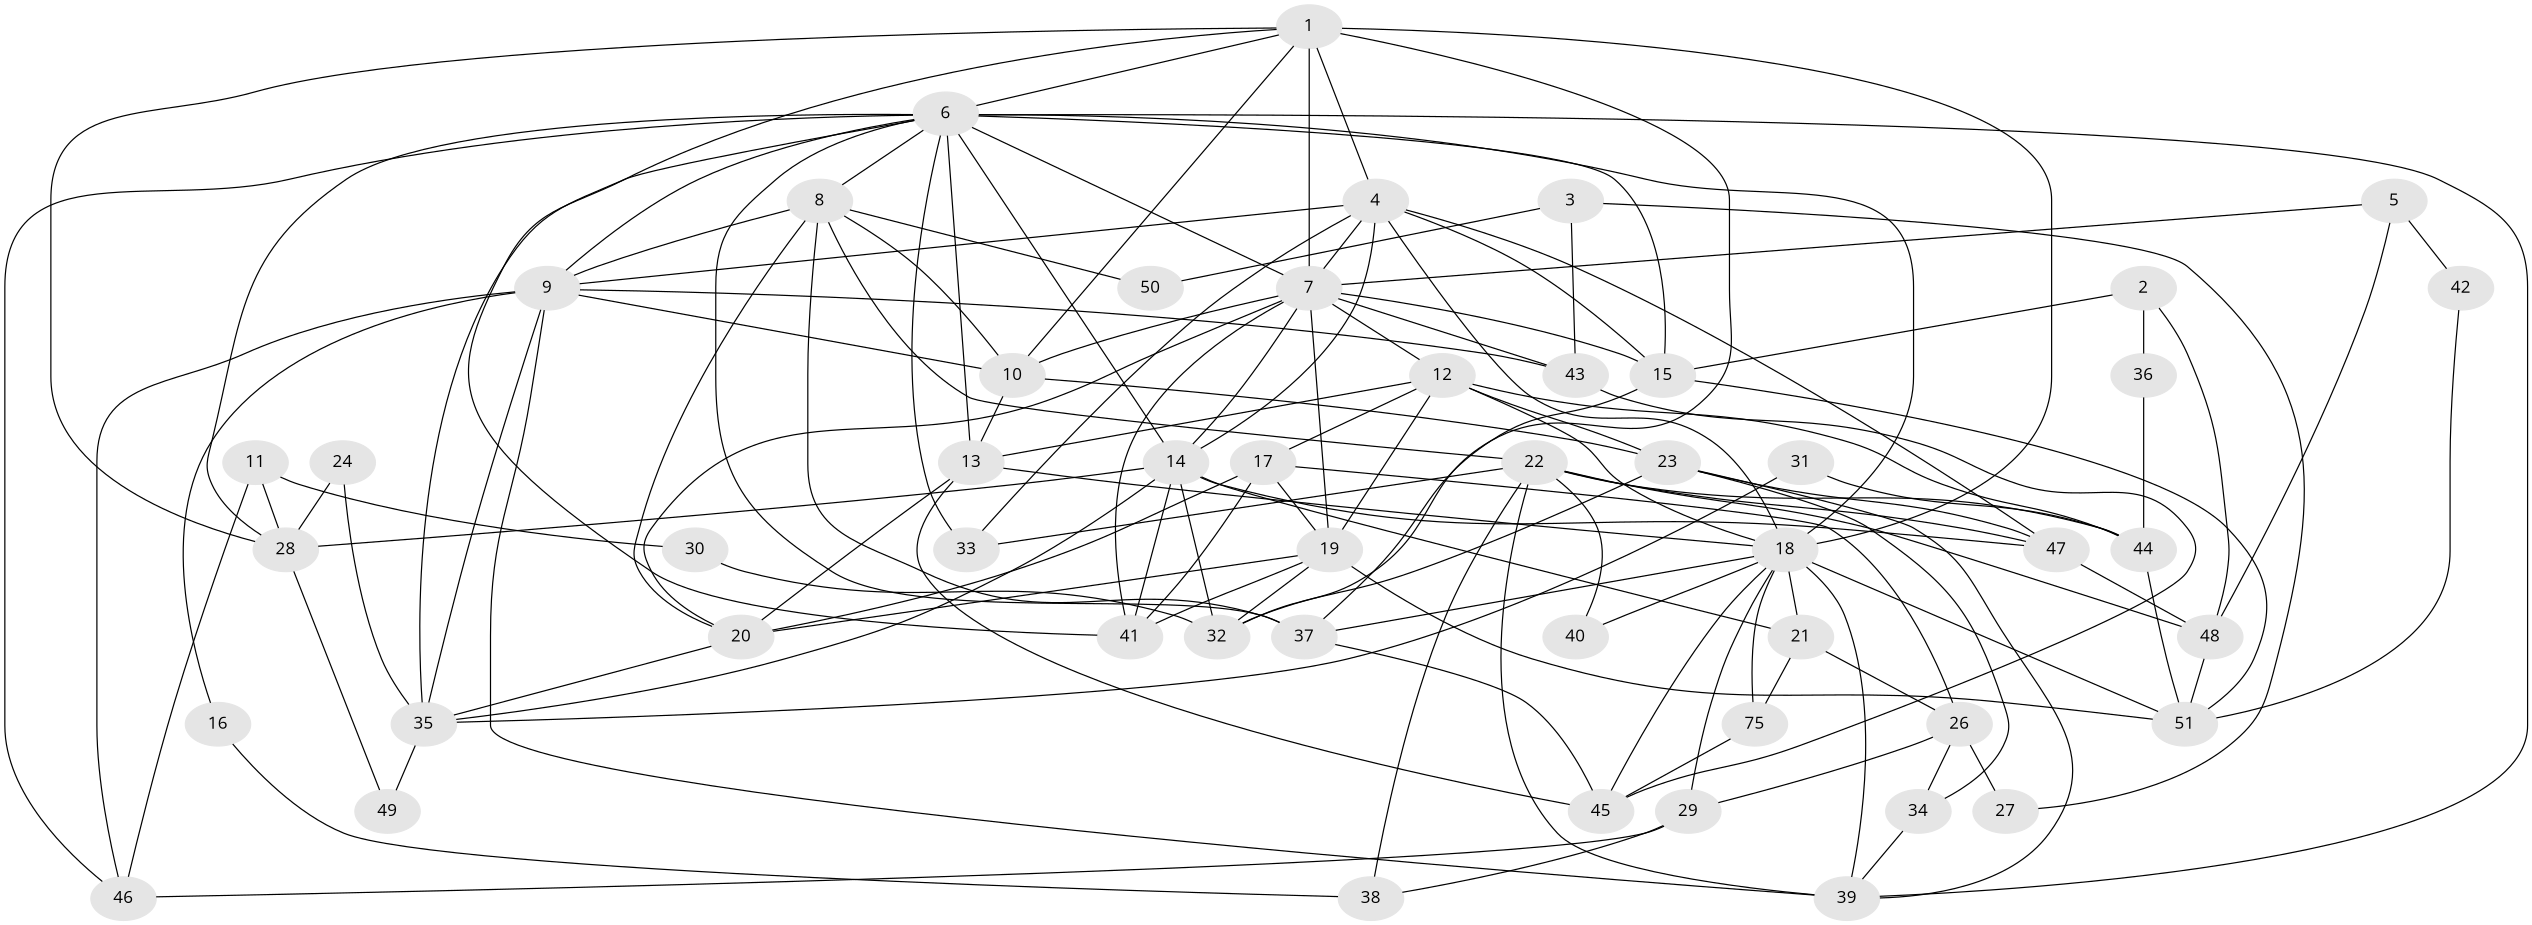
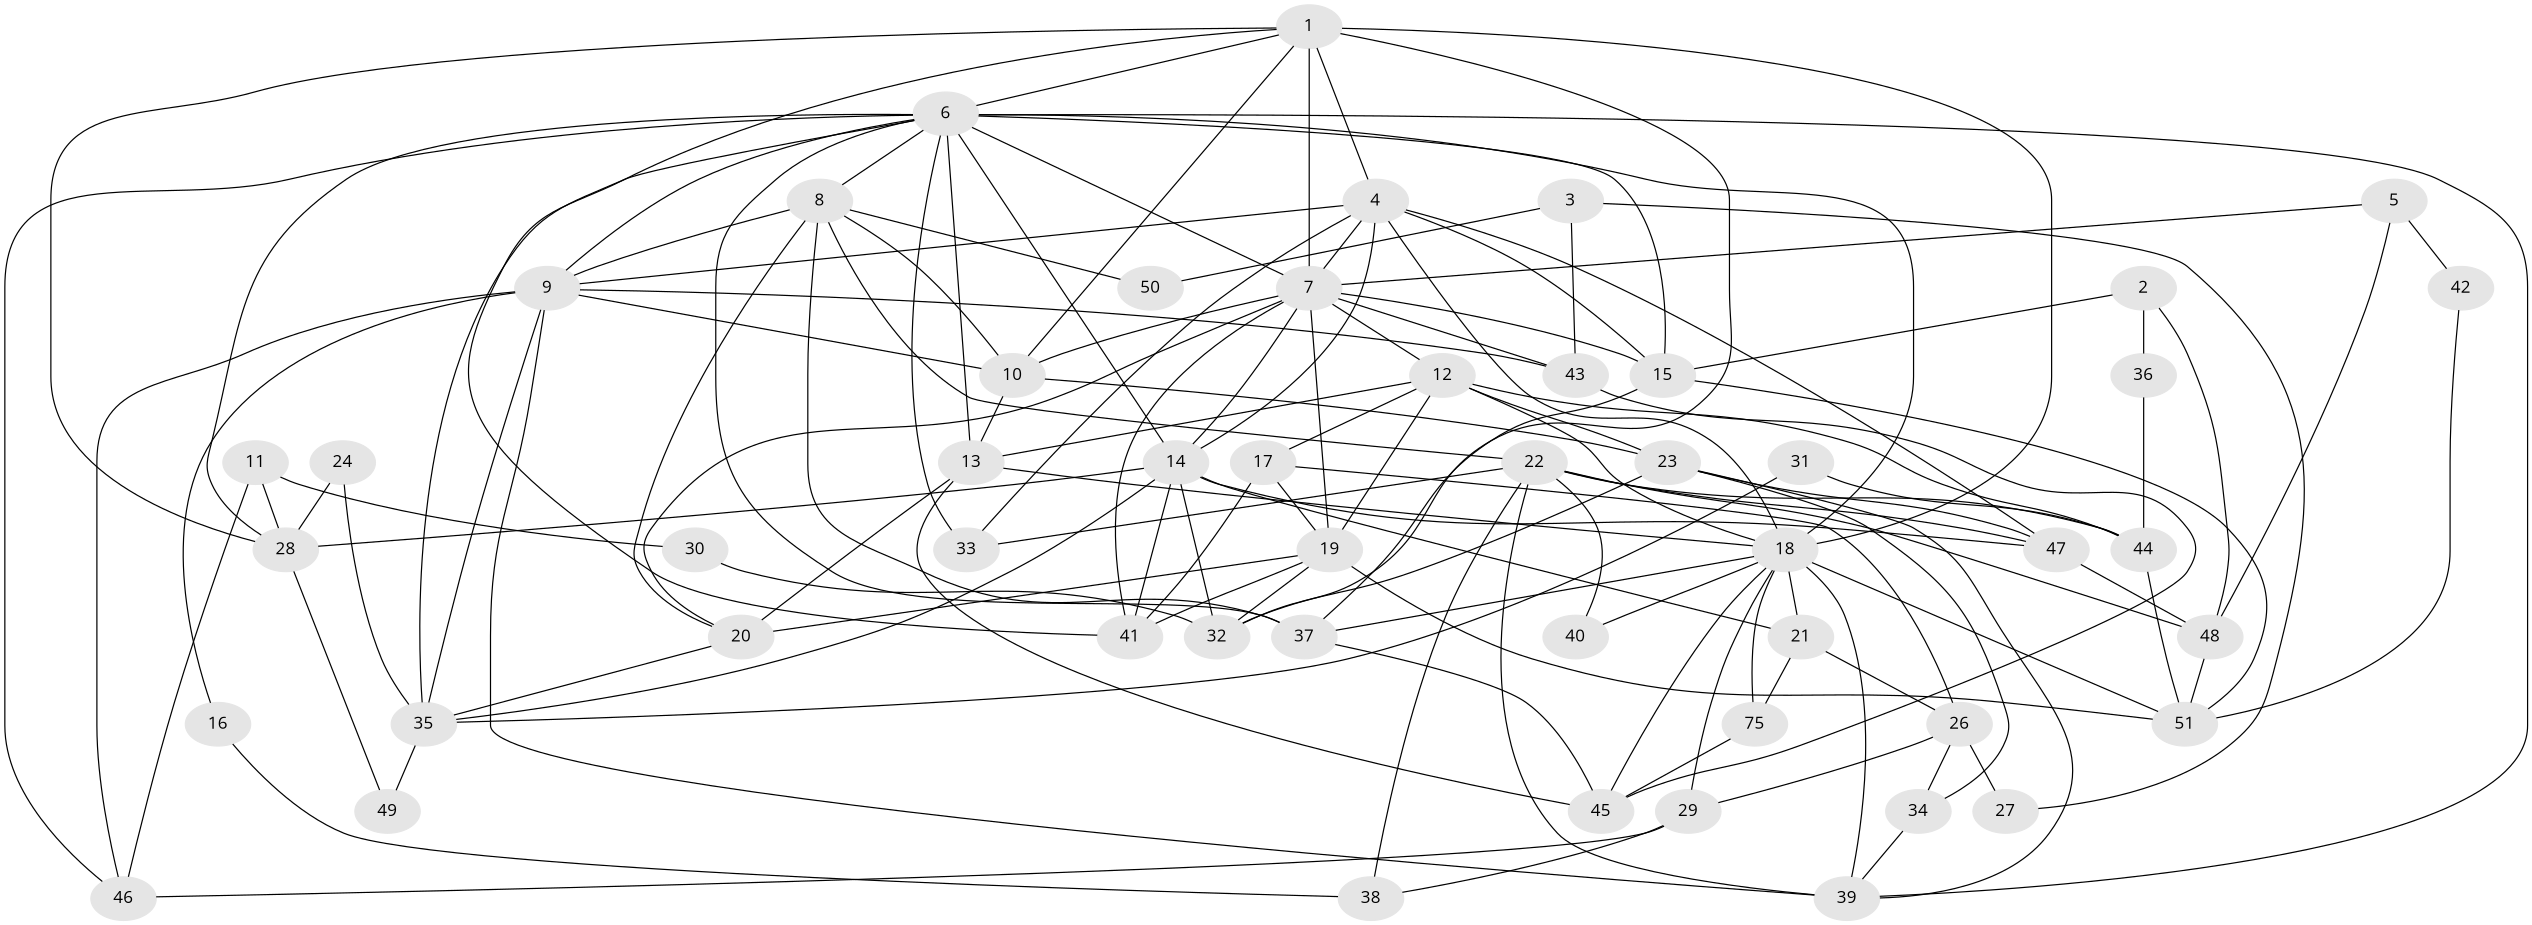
(1057, 555) -> none
